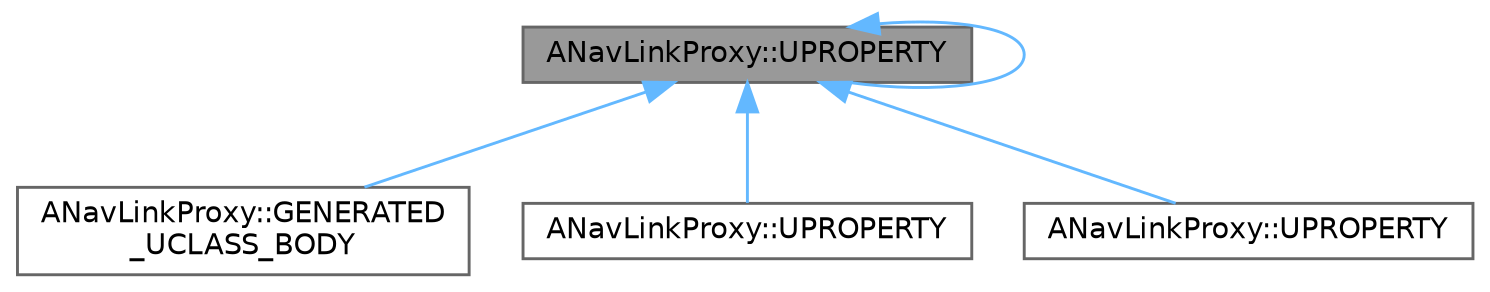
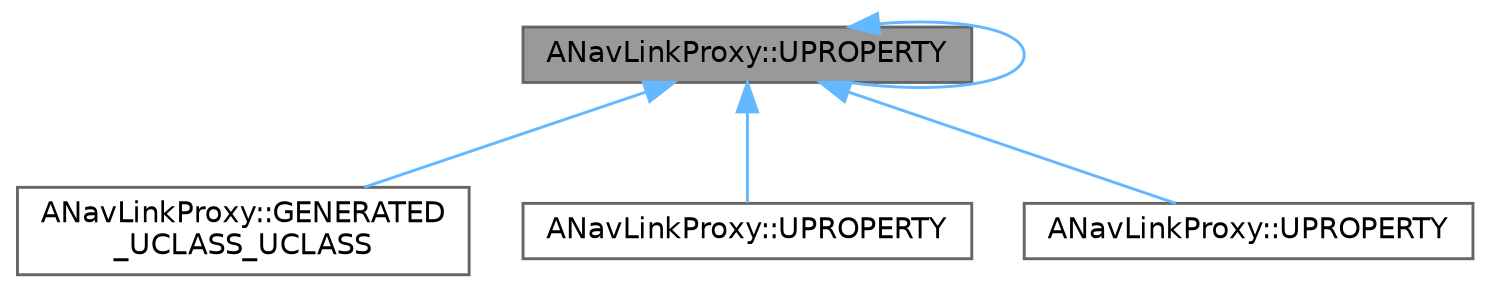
(243, 231) -> (243, 231)
